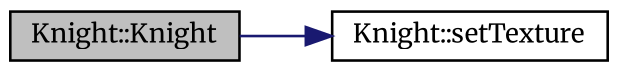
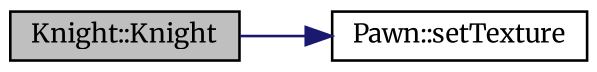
(470, 36) -> (460, 36)
